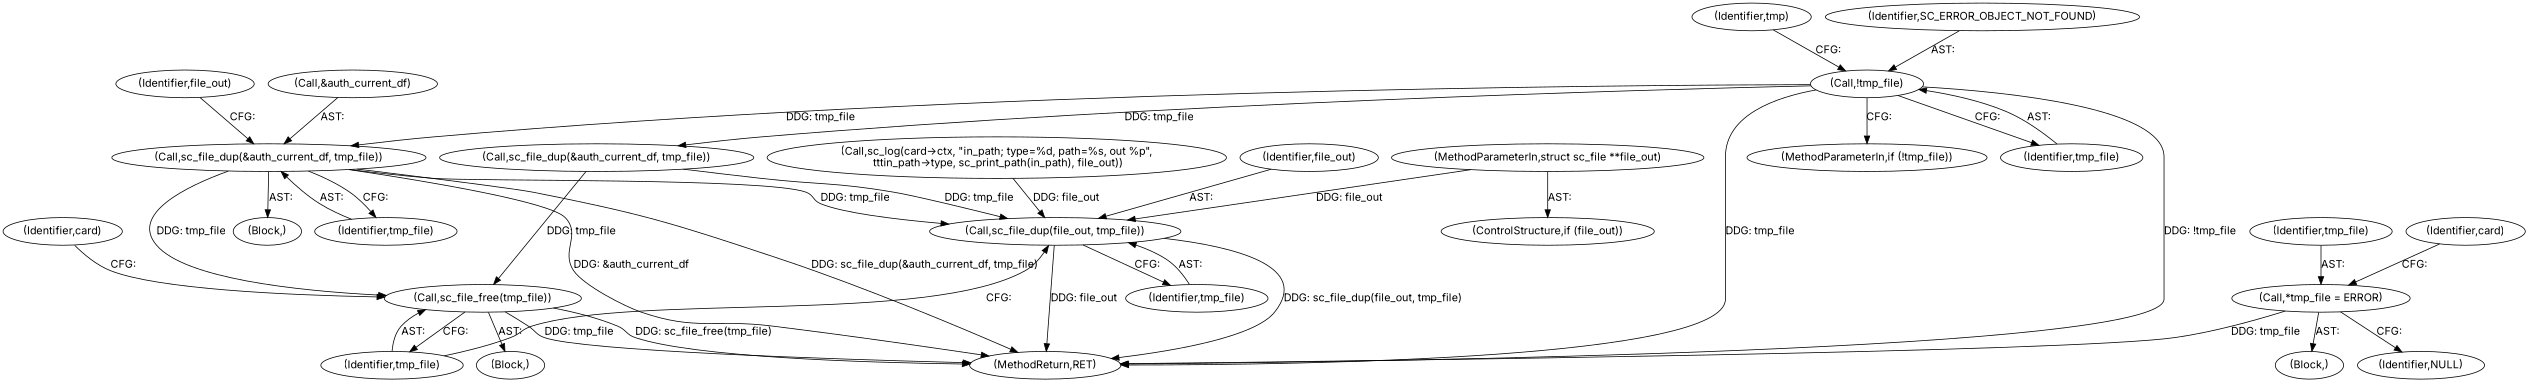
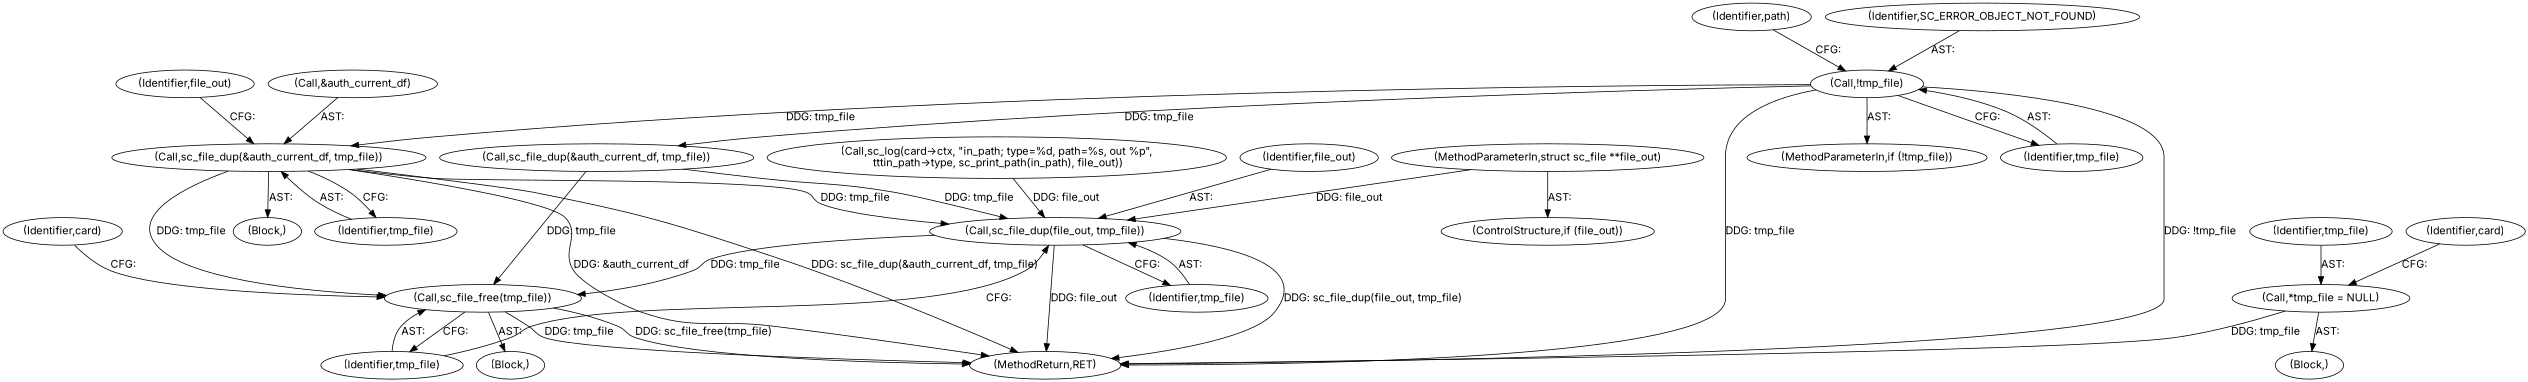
(1752, 17) -> (1752, 17)
(1881, 117) -> (1881, 117)
none -> (766, 248)
(2321, 298) -> (2321, 298)
(2421, 365) -> none
